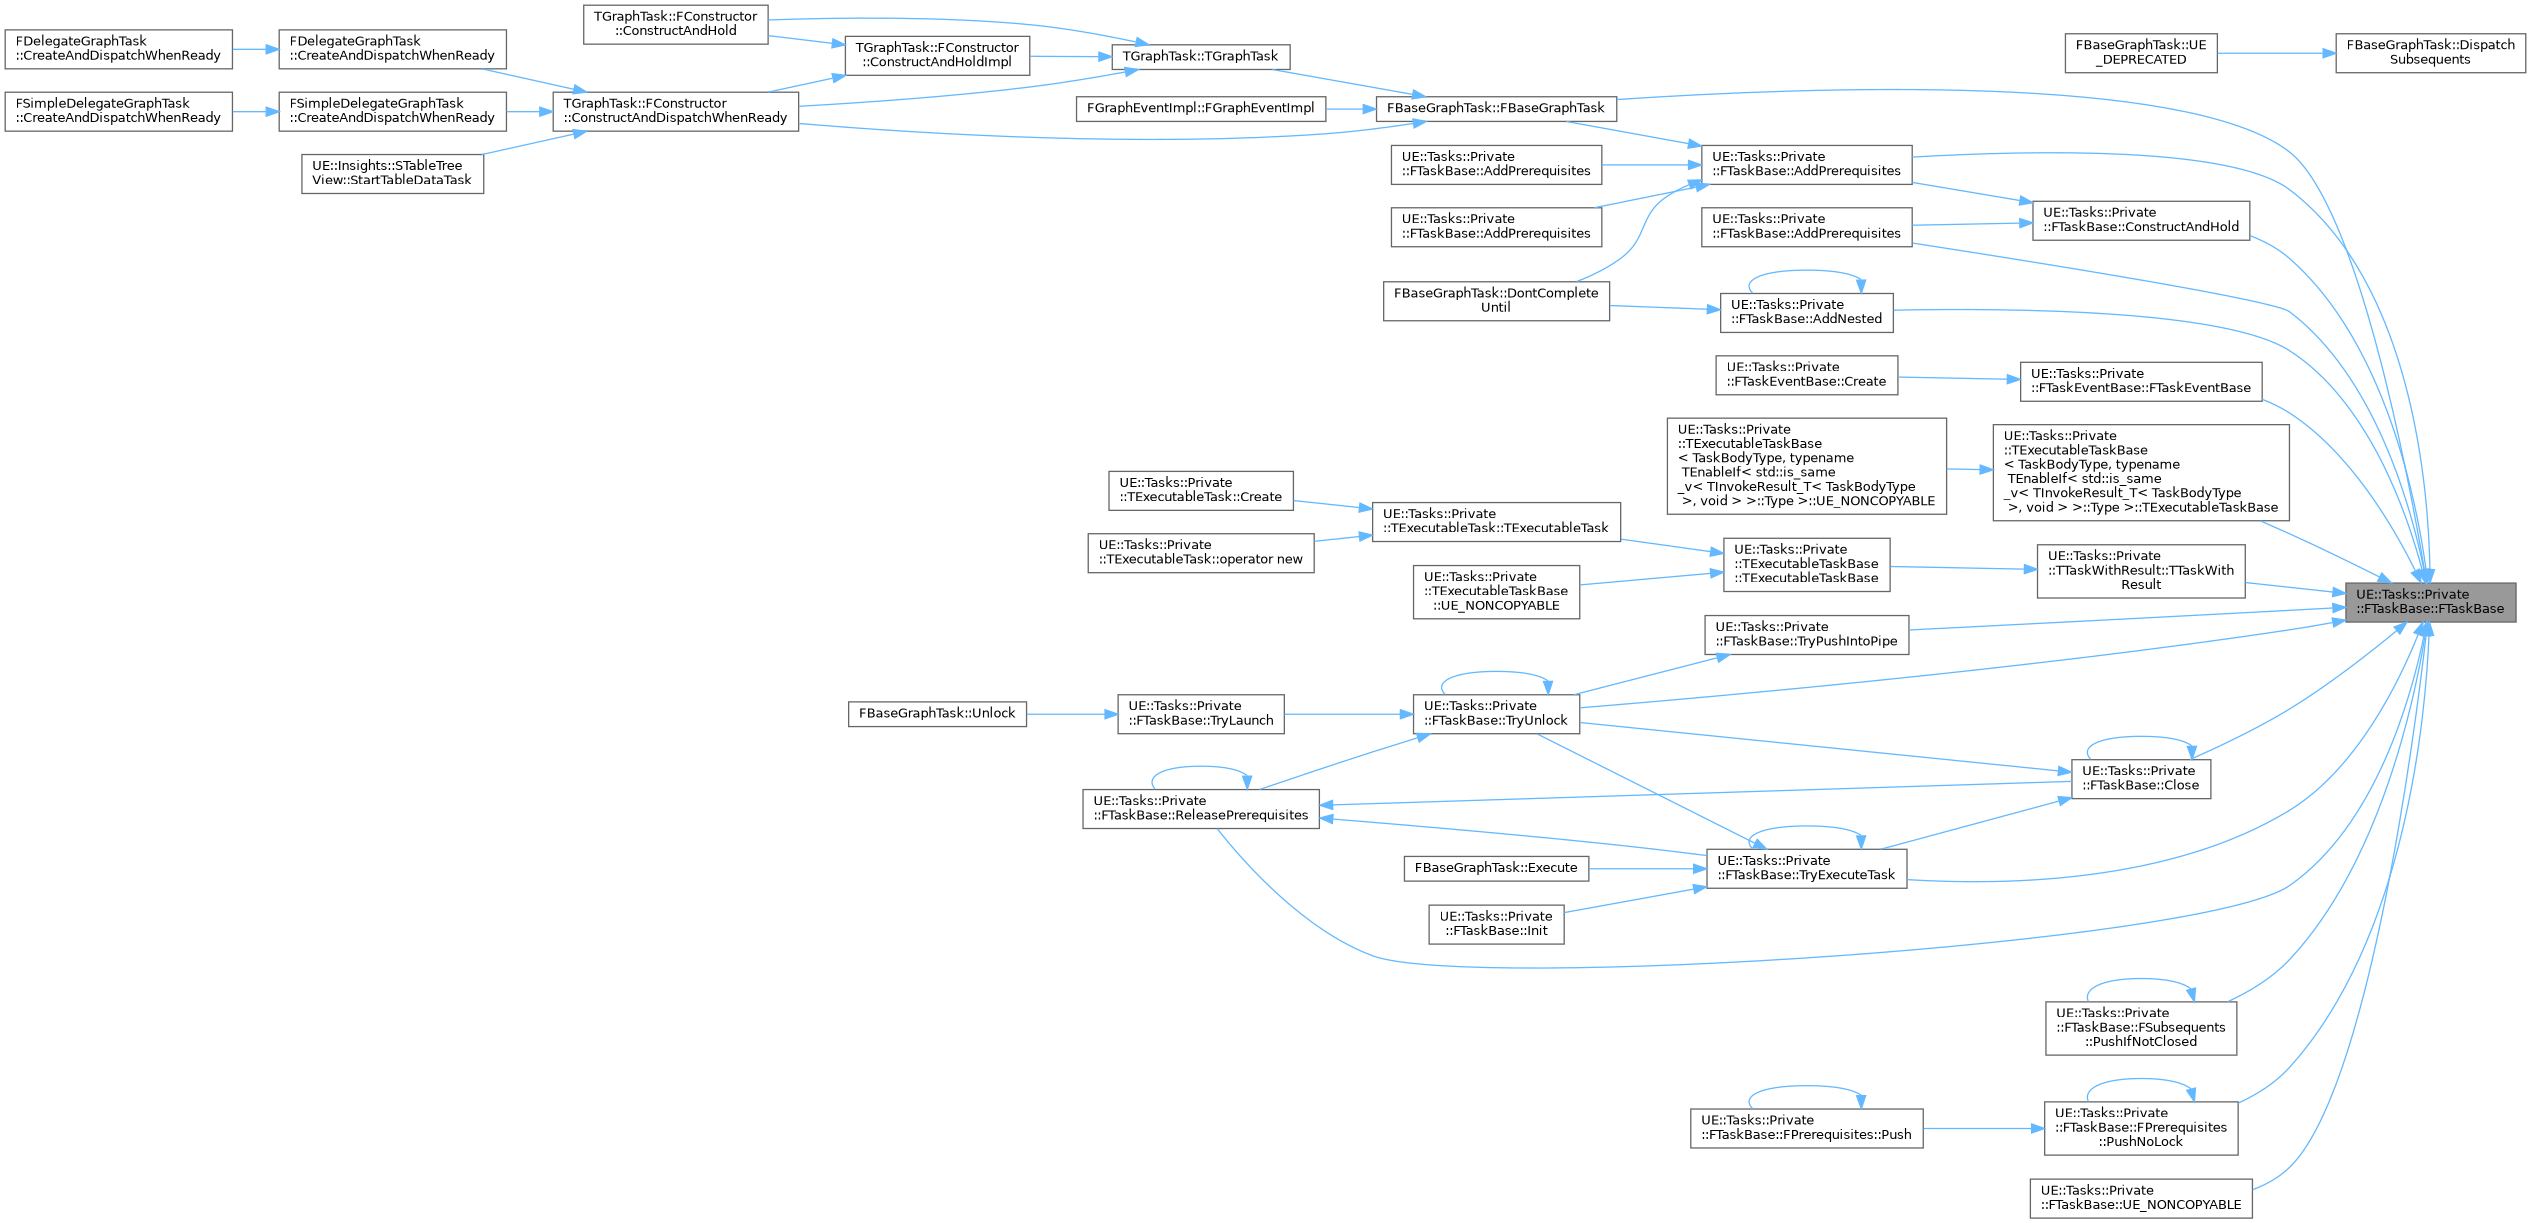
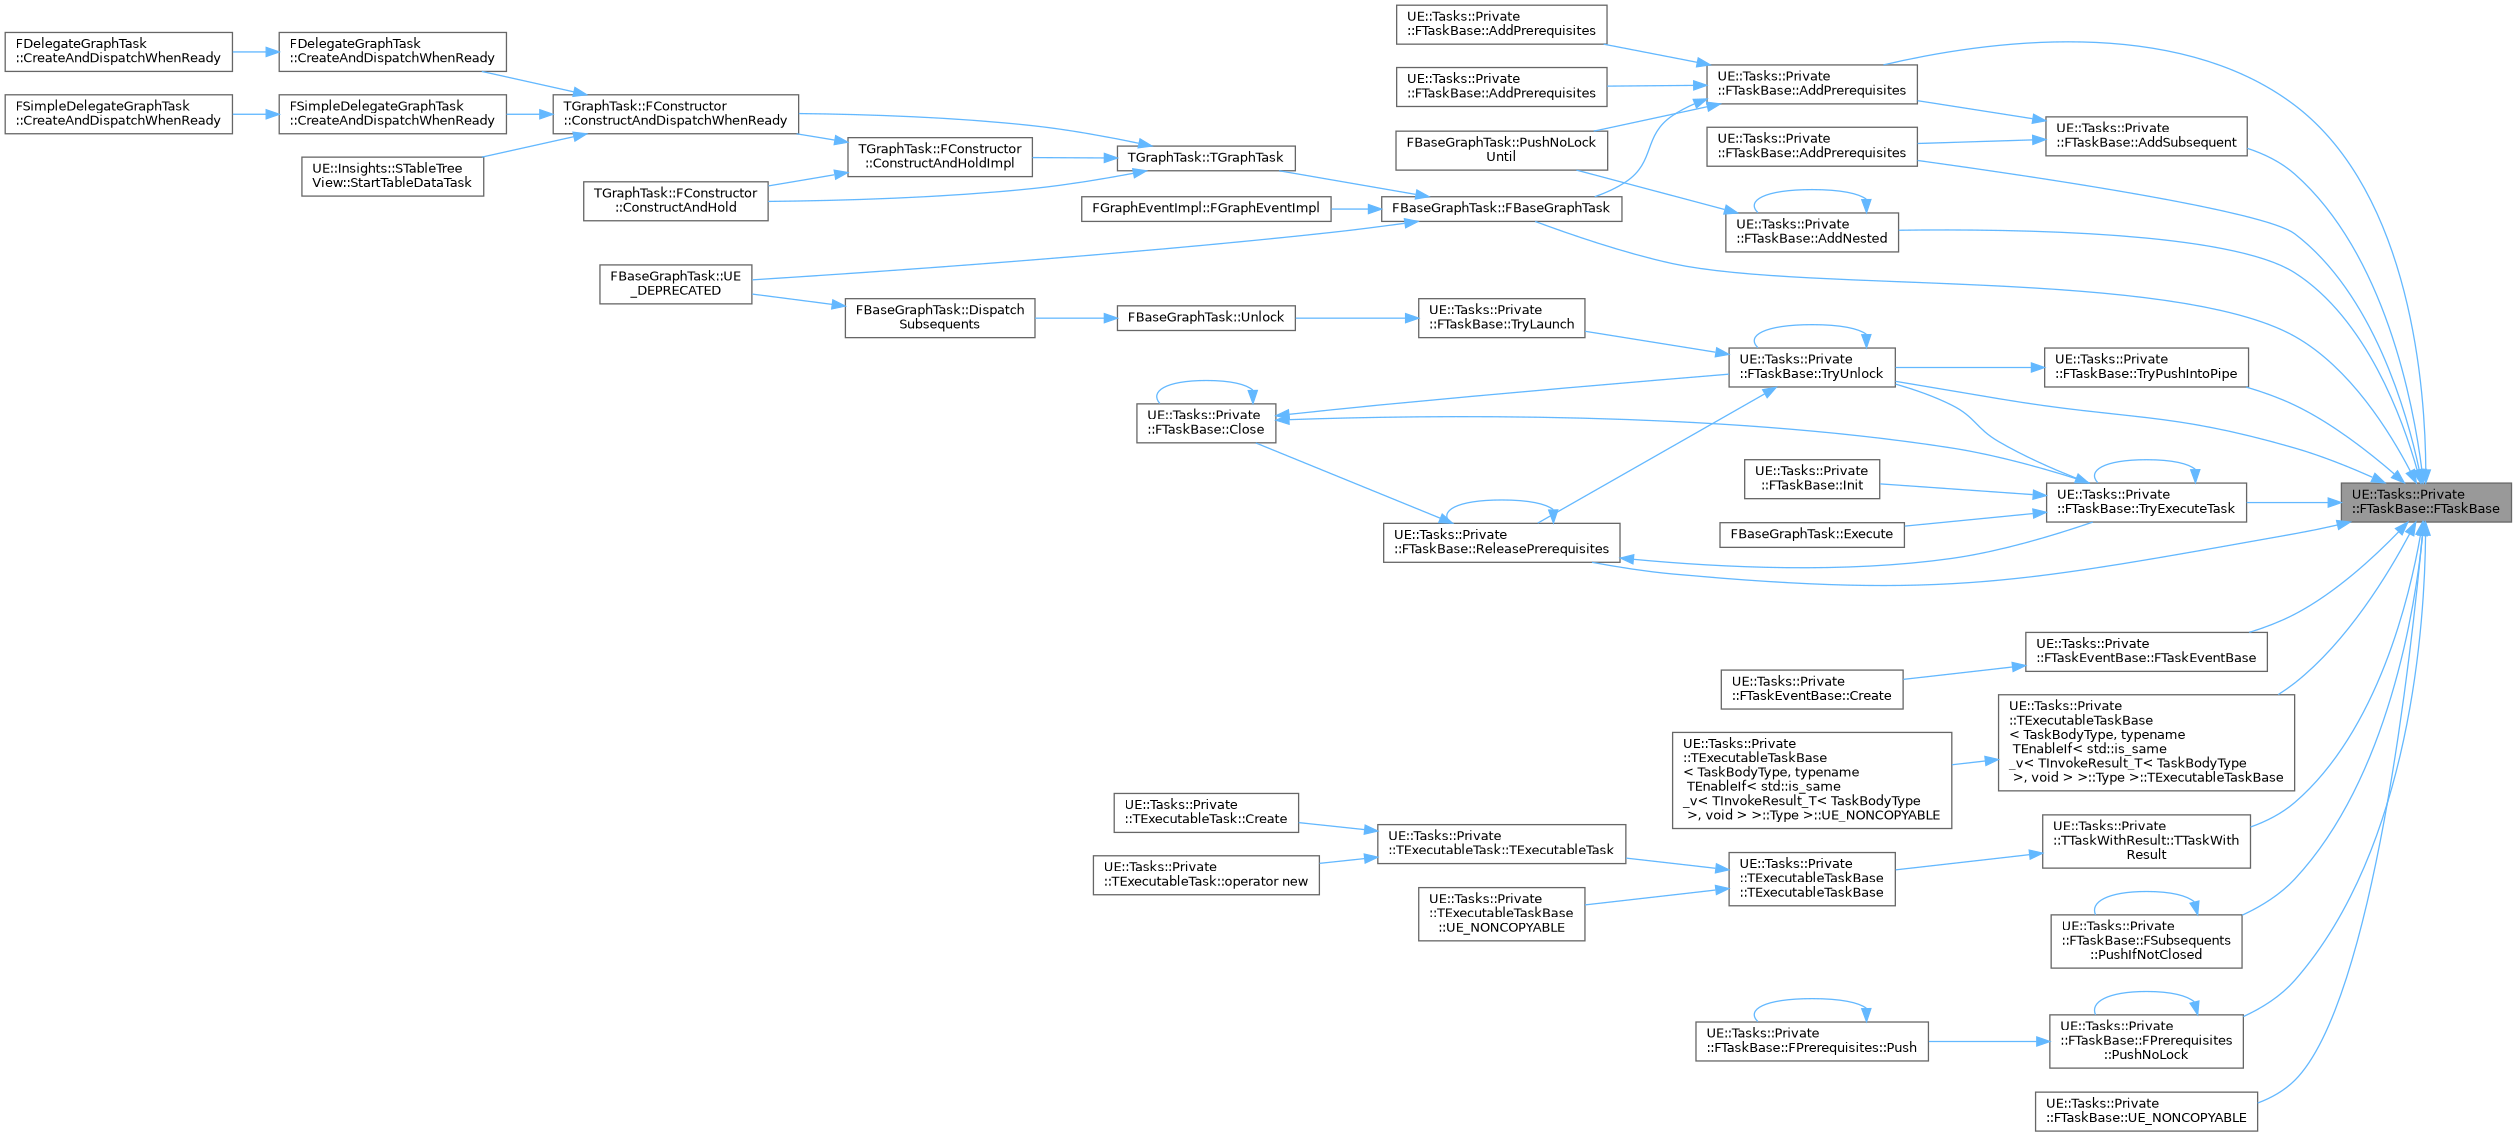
(1106, 139) -> (1079, 256)
(2141, 221) -> (2147, 136)
(1497, 301) -> (1502, 151)
none -> (1070, 318)
(2298, 703) -> none
